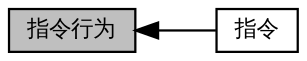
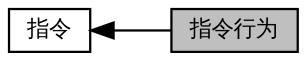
(187, 30) -> (143, 30)
